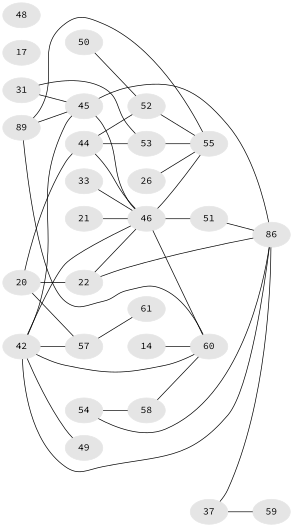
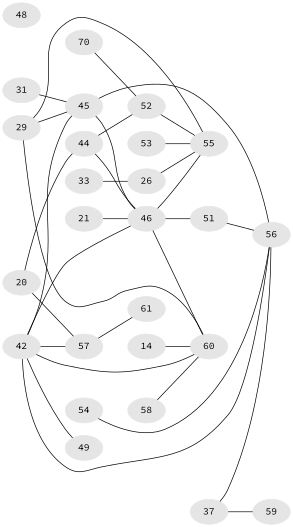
(84, 42) -> (84, 42)
(22, 53) -> none
(99, 86) -> none
(22, 128) -> (22, 128)
(116, 144) -> none
(115, 200) -> (110, 181)
(272, 235) -> (272, 235)
(84, 283) -> none
(115, 410) -> none
